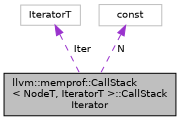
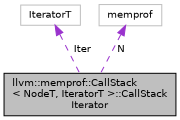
(130, 15) -> (130, 15)
